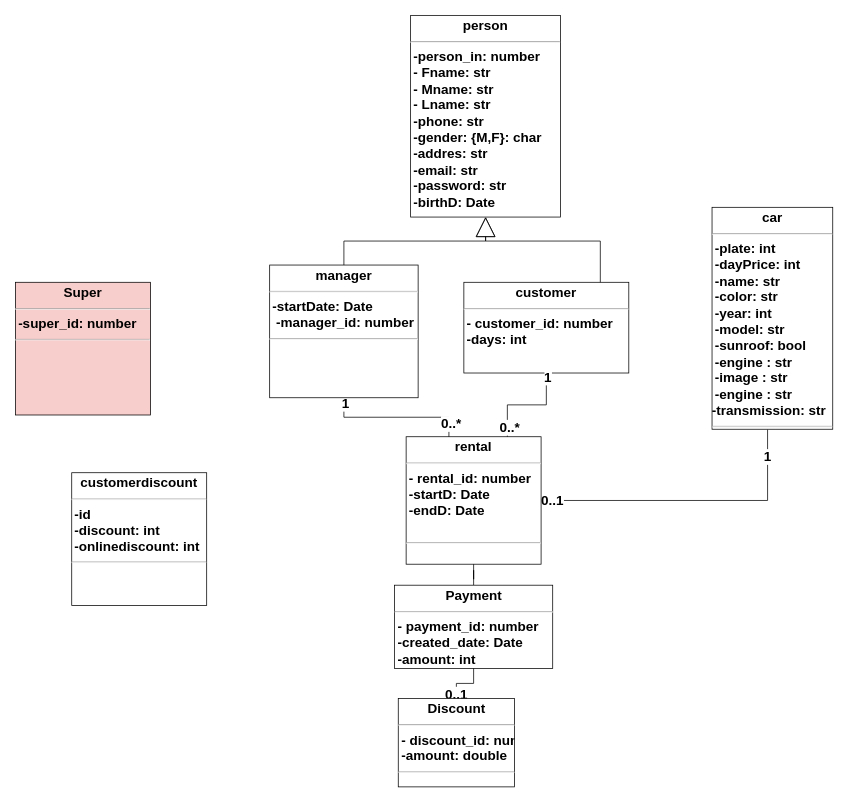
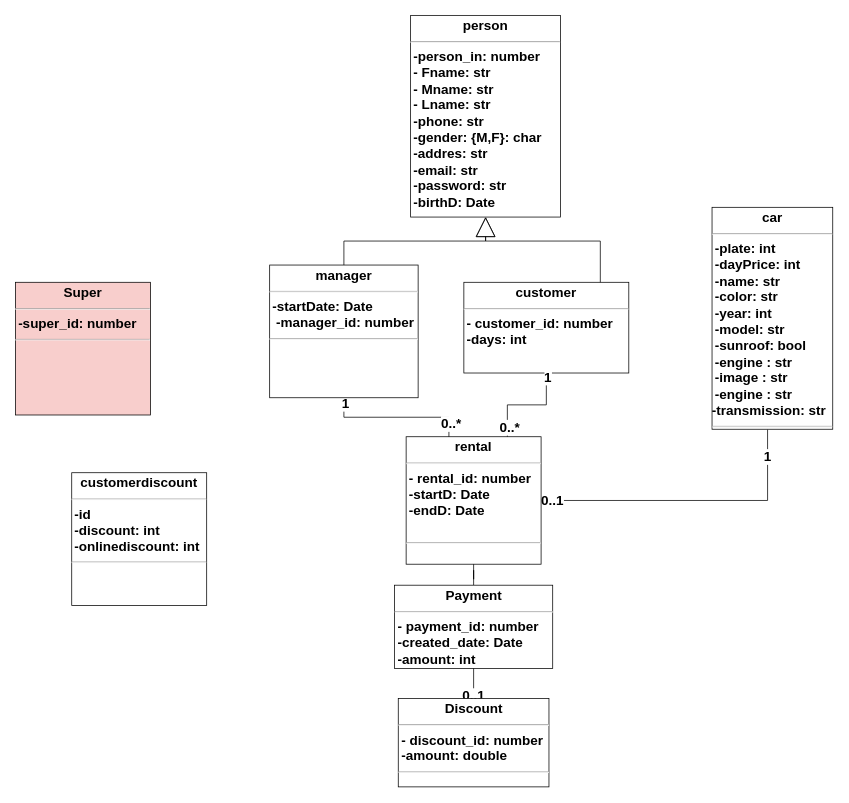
(456, 743) -> (474, 743)
